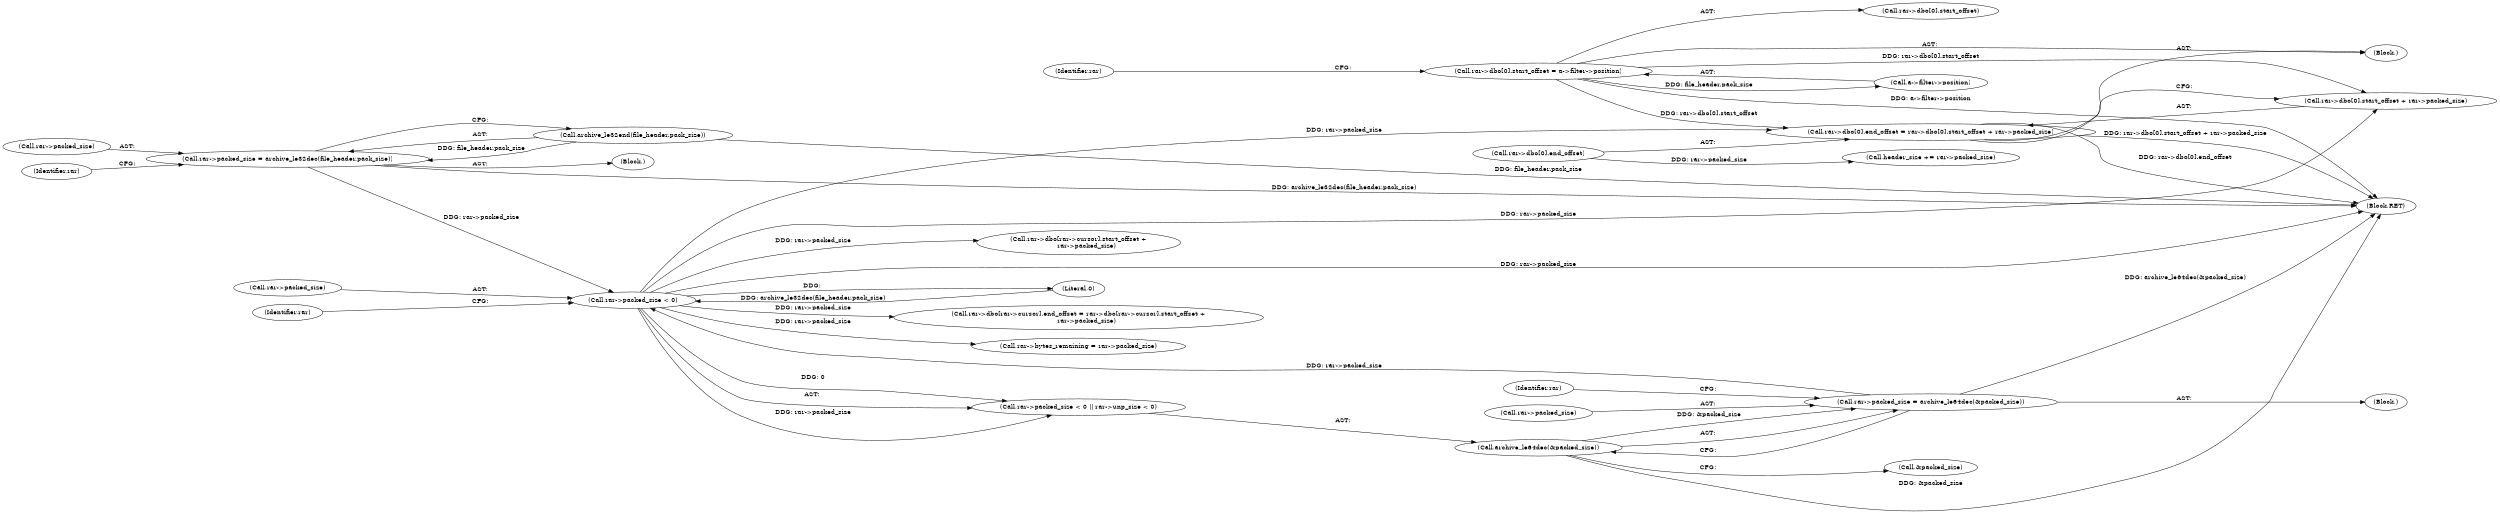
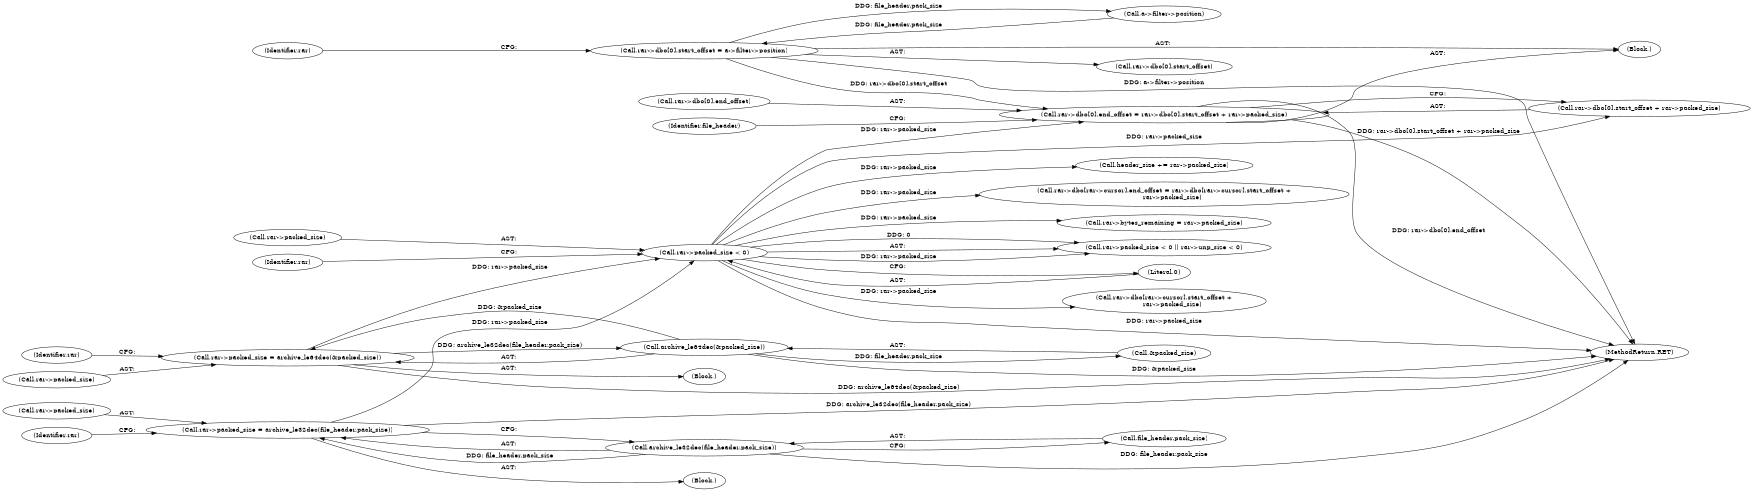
(2002, 61) -> none
(1709, 72) -> (899, 25)
none -> (704, 126)
(633, 135) -> (704, 448)
(1720, 164) -> (887, 178)
(2386, 206) -> (1639, 352)
(813, 286) -> (899, 267)
(813, 298) -> (899, 280)
(1310, 428) -> (955, 351)
none -> (1164, 439)
(1709, 450) -> (510, 345)
(1709, 468) -> (899, 357)
